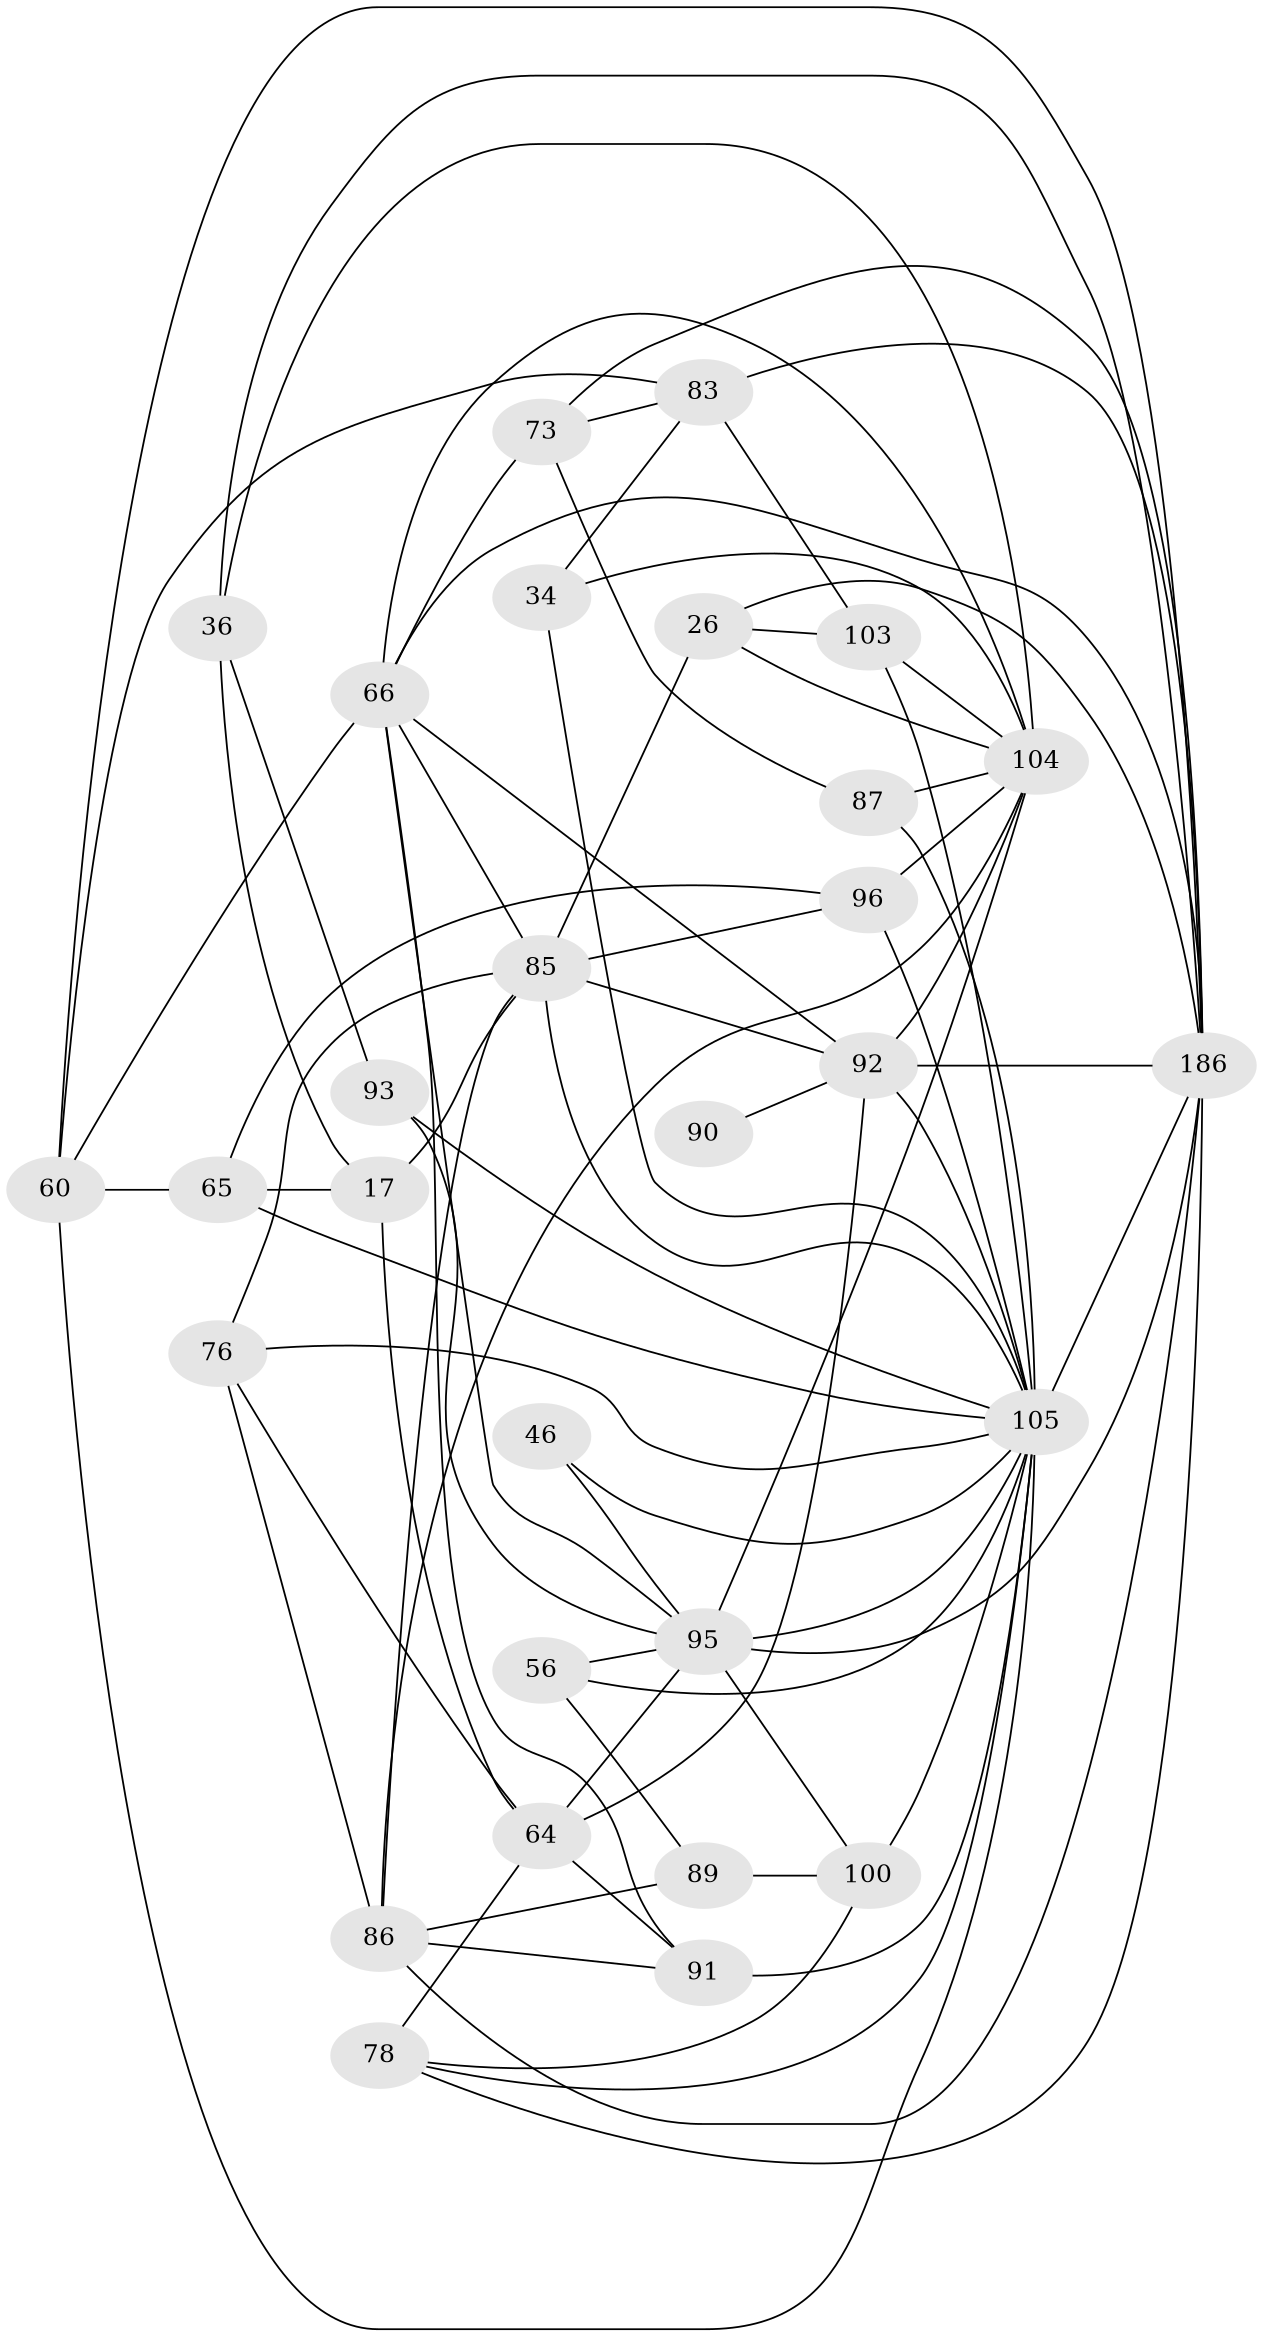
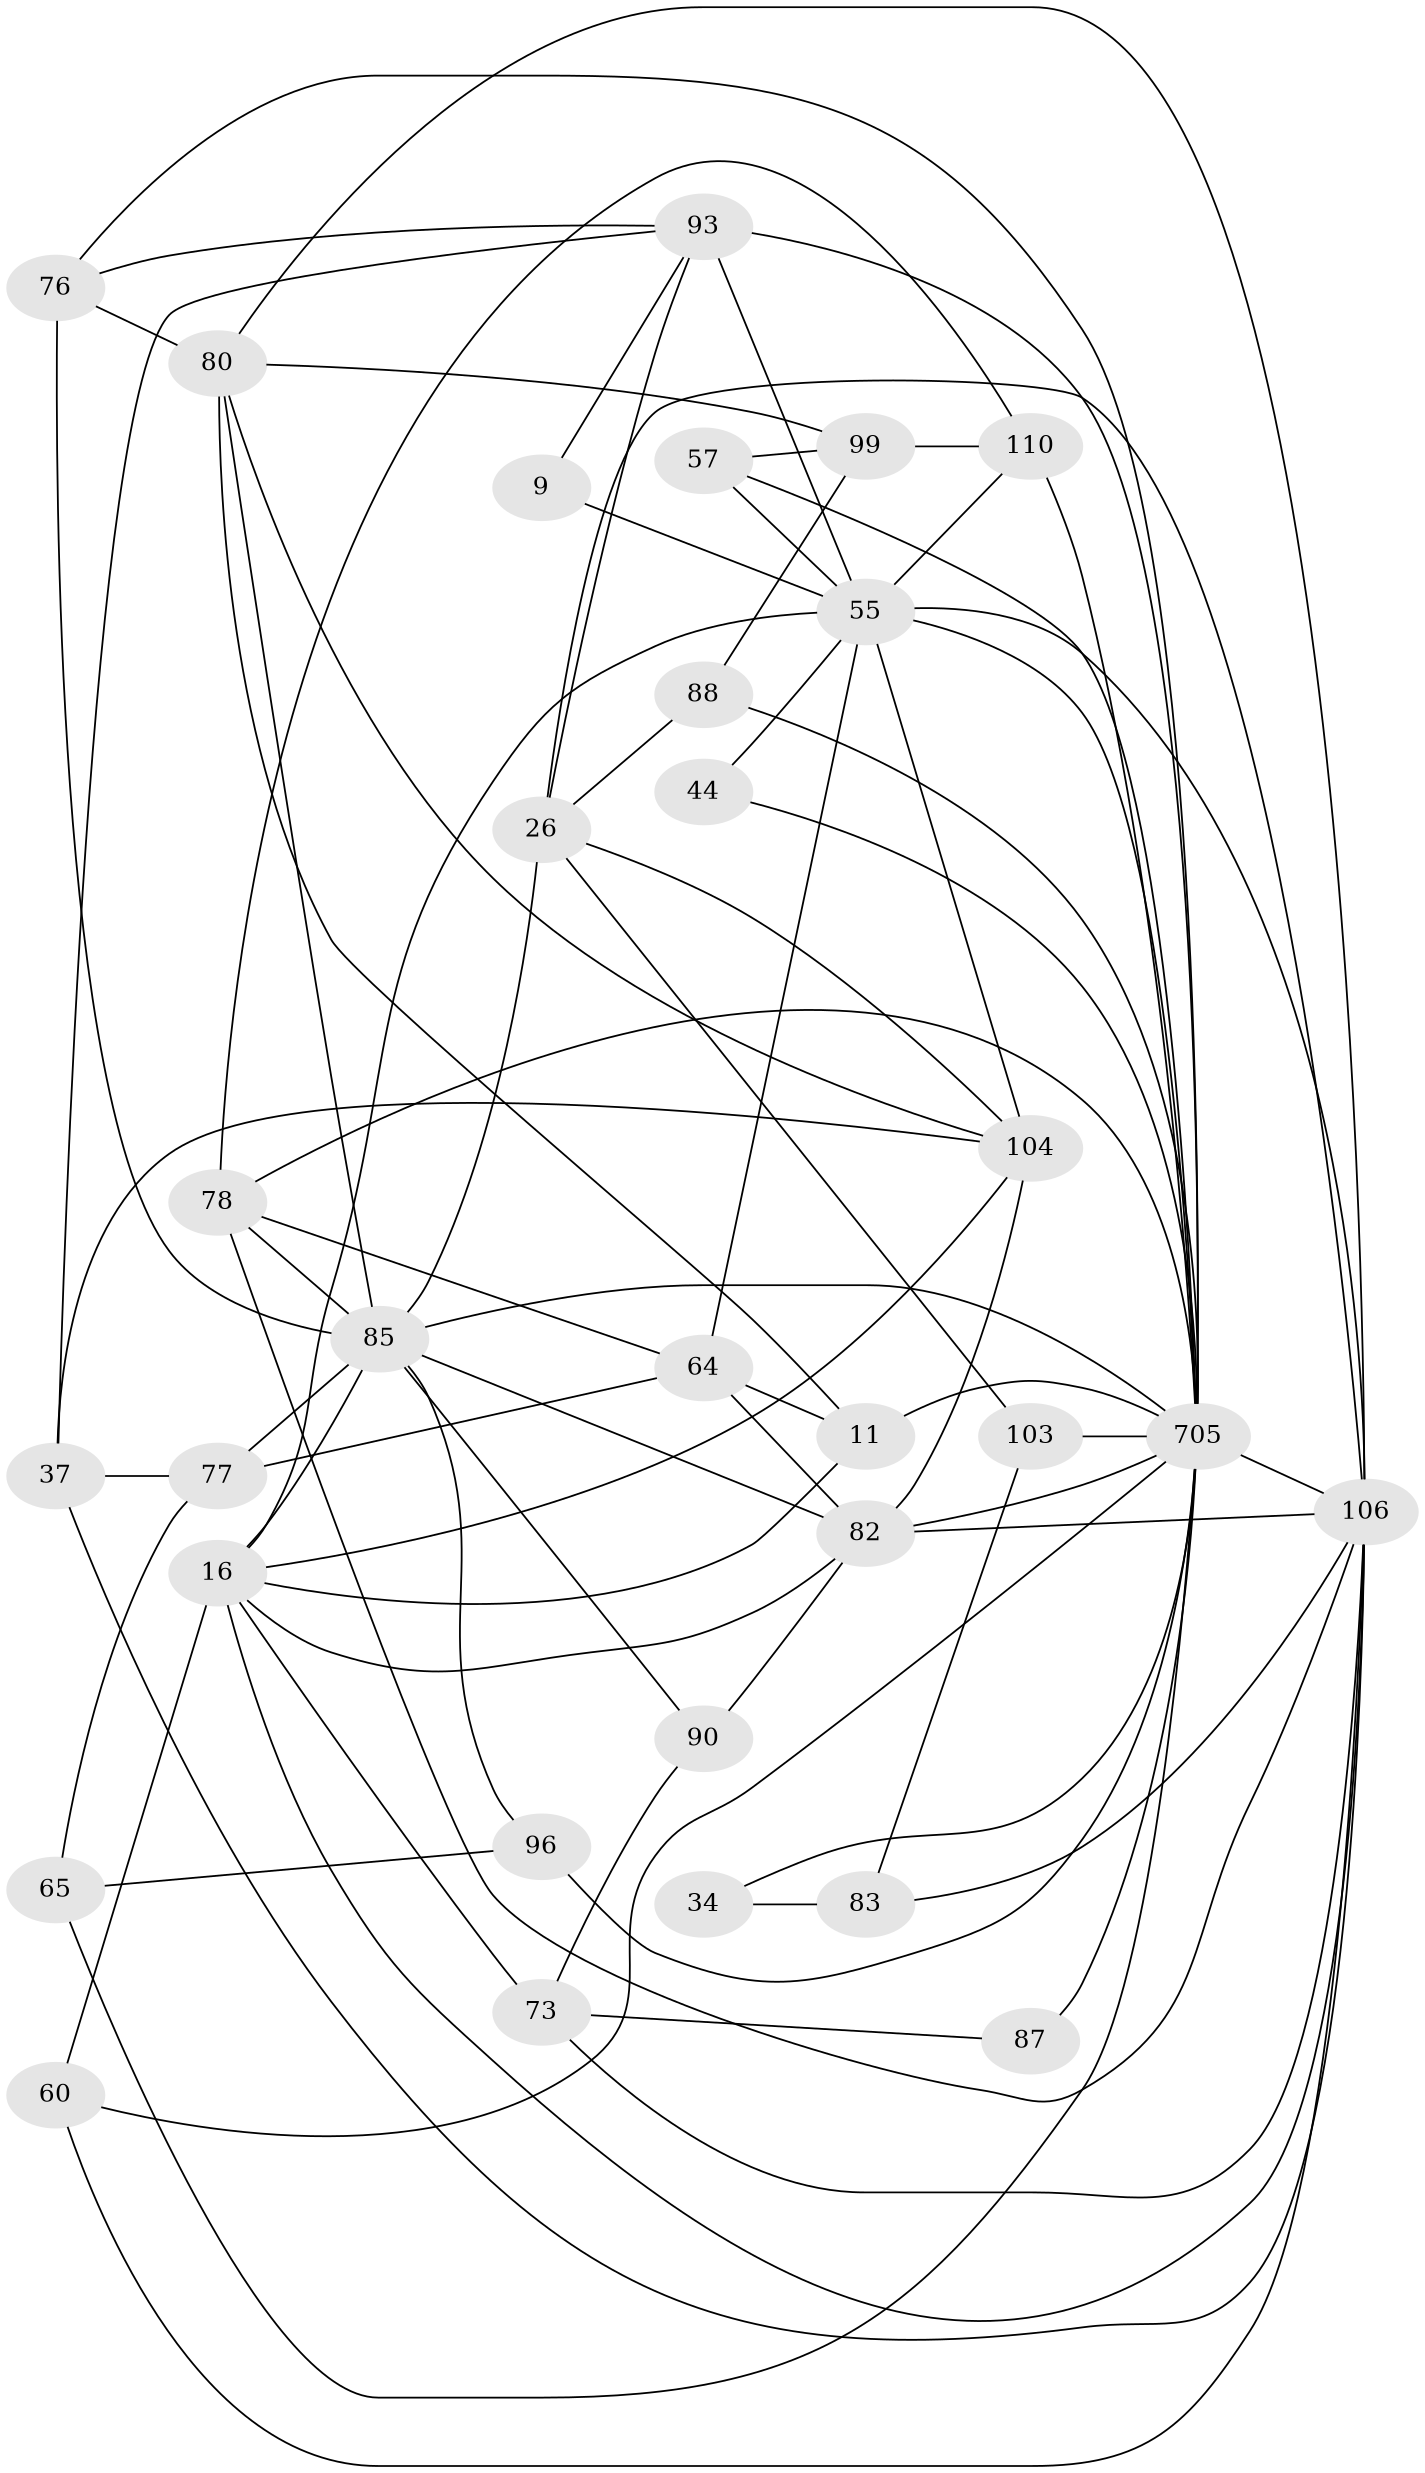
(623, 412) -> (612, 1871)
none -> (637, 417)
none -> (542, 488)
(843, 561) -> none
(162, 595) -> none
(218, 628) -> (56, 1476)
(380, 695) -> (218, 1573)
none -> (704, 695)
(953, 699) -> none
(951, 782) -> none
(952, 831) -> none
(869, 1066) -> (866, 1534)
(1204, 1066) -> (1366, 1512)
(137, 1190) -> none
(380, 1190) -> (218, 1476)
none -> (299, 1271)
(1036, 1422) -> (1198, 1436)
(542, 1436) -> (704, 792)
none -> (542, 1539)
(371, 1599) -> (375, 233)
(704, 1642) -> (866, 612)
(542, 1670) -> (704, 461)
(704, 1876) -> (866, 446)
(869, 1876) -> (1031, 446)
(380, 1939) -> (218, 364)
(704, 1973) -> (866, 1436)
